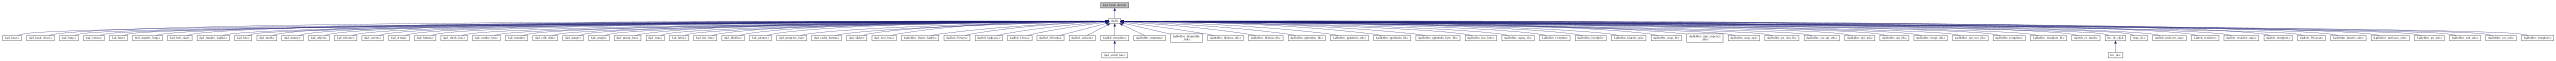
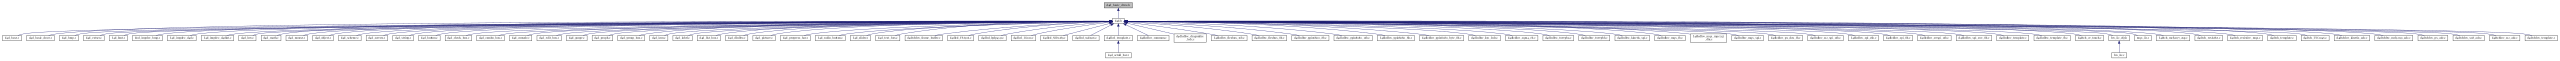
(180, 38) -> (182, 38)
(545, 38) -> (549, 38)
